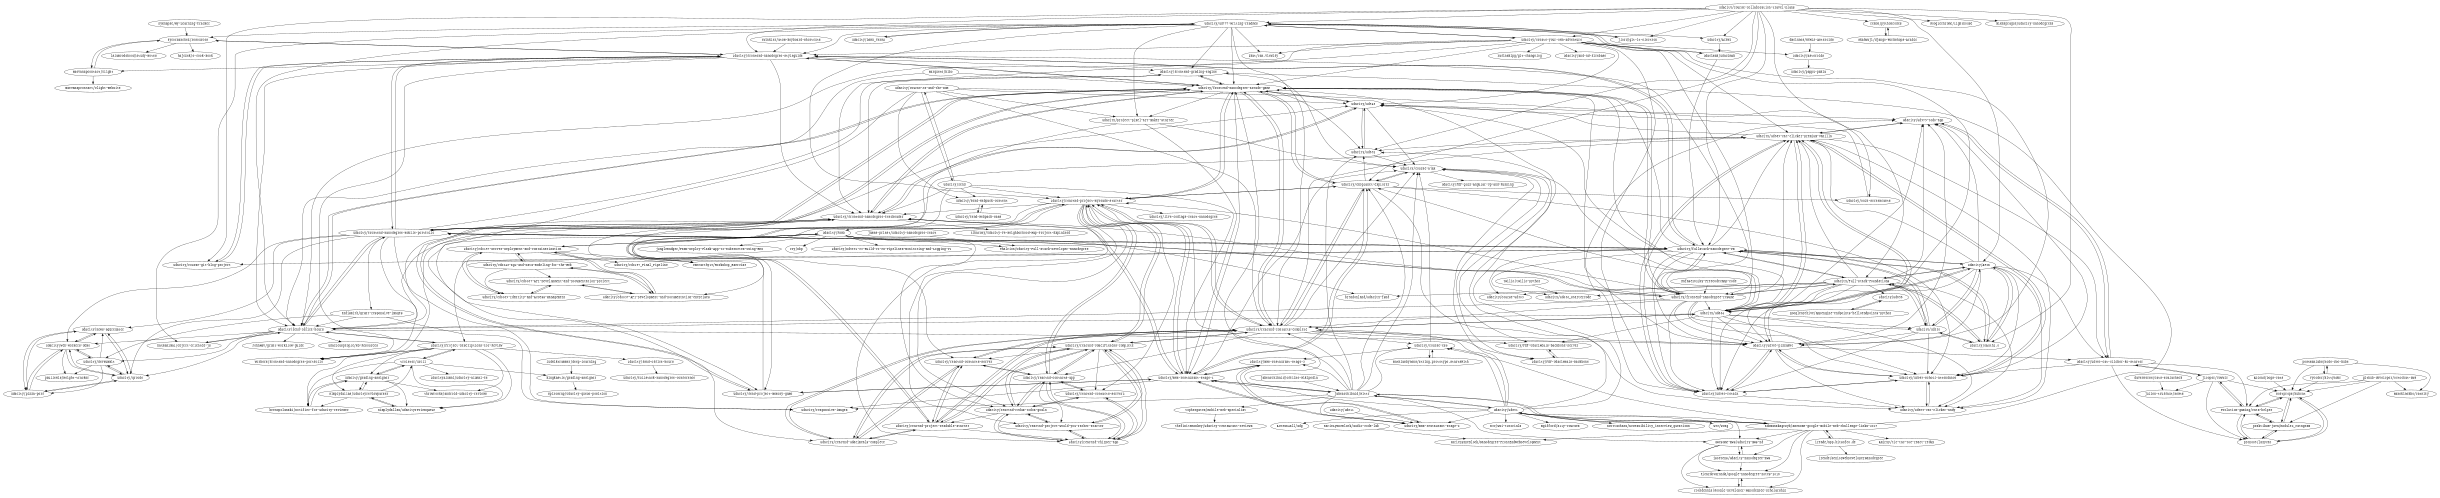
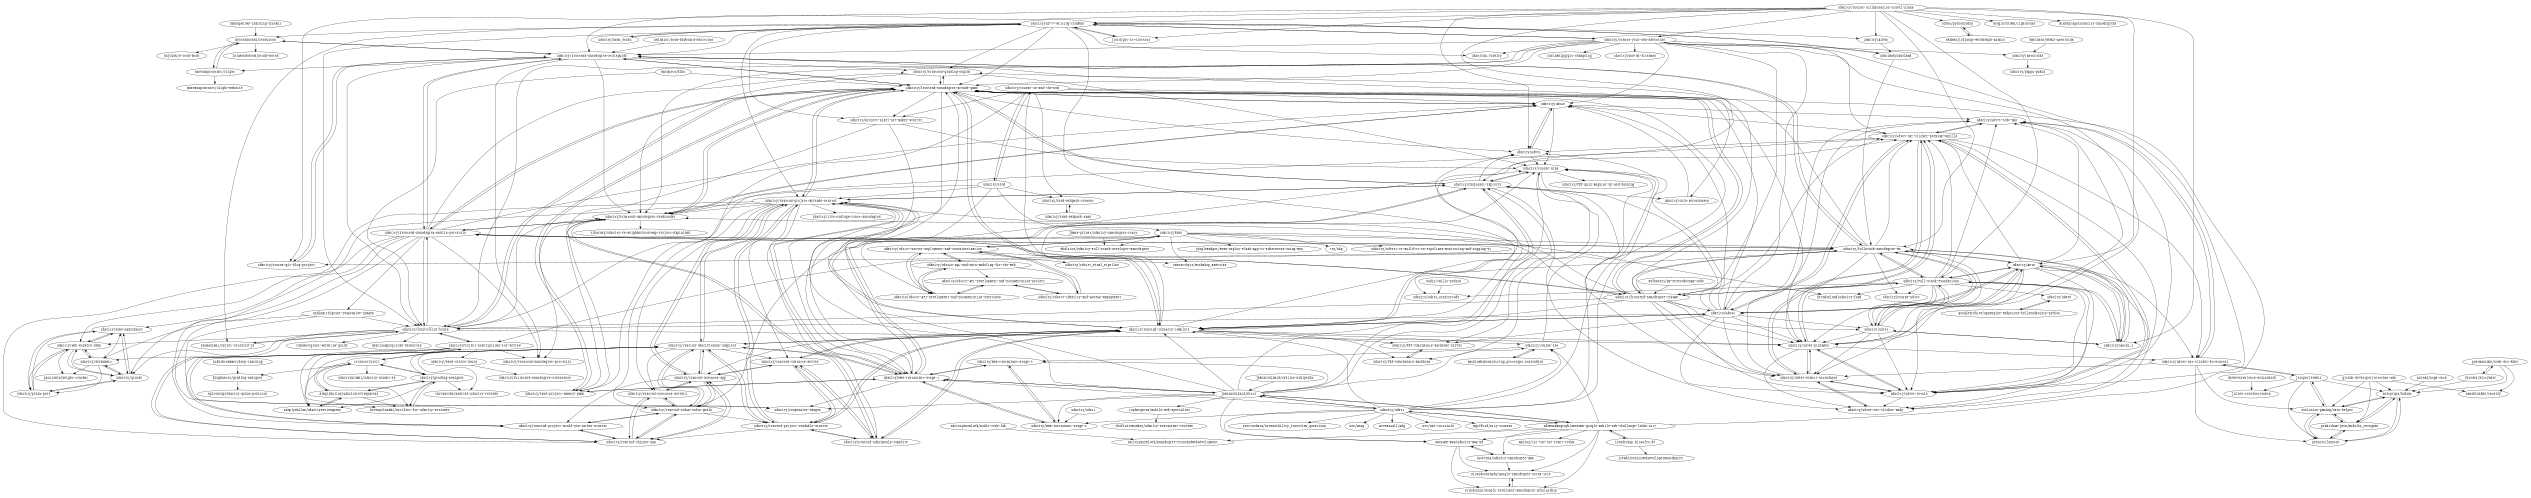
(1522, 281) -> (1444, 281)
(1863, 333) -> none
(289, 362) -> (537, 362)
